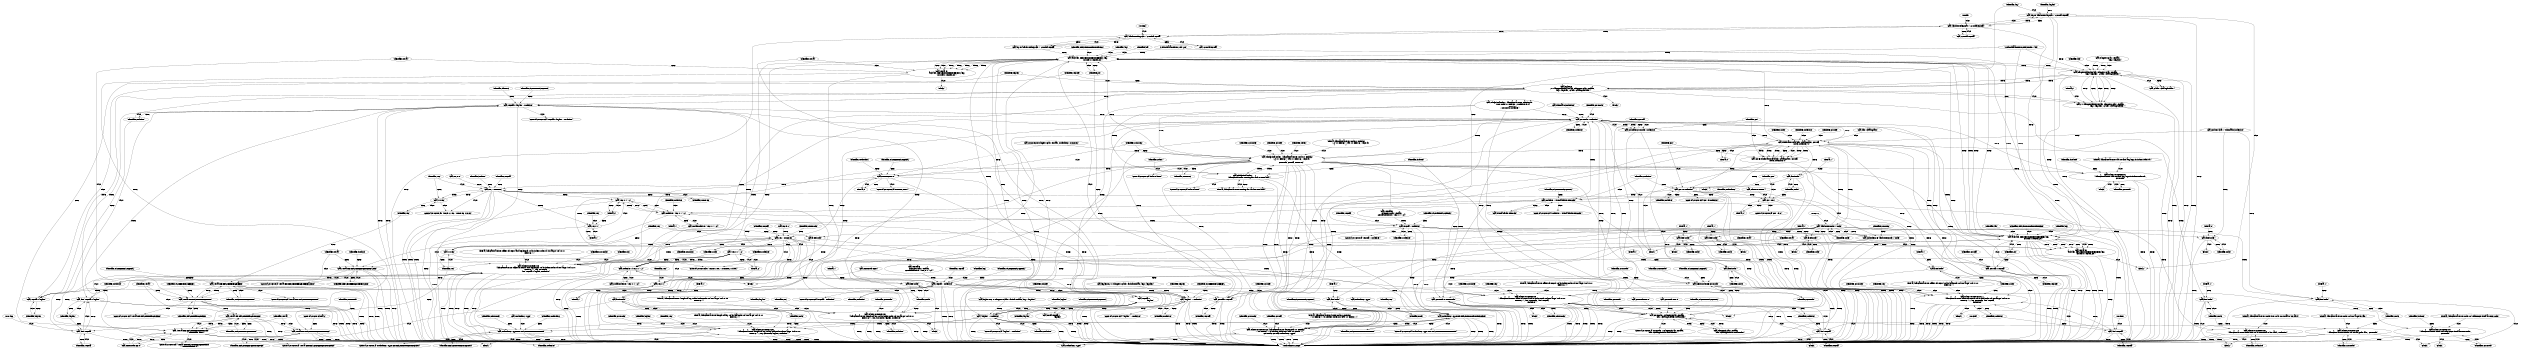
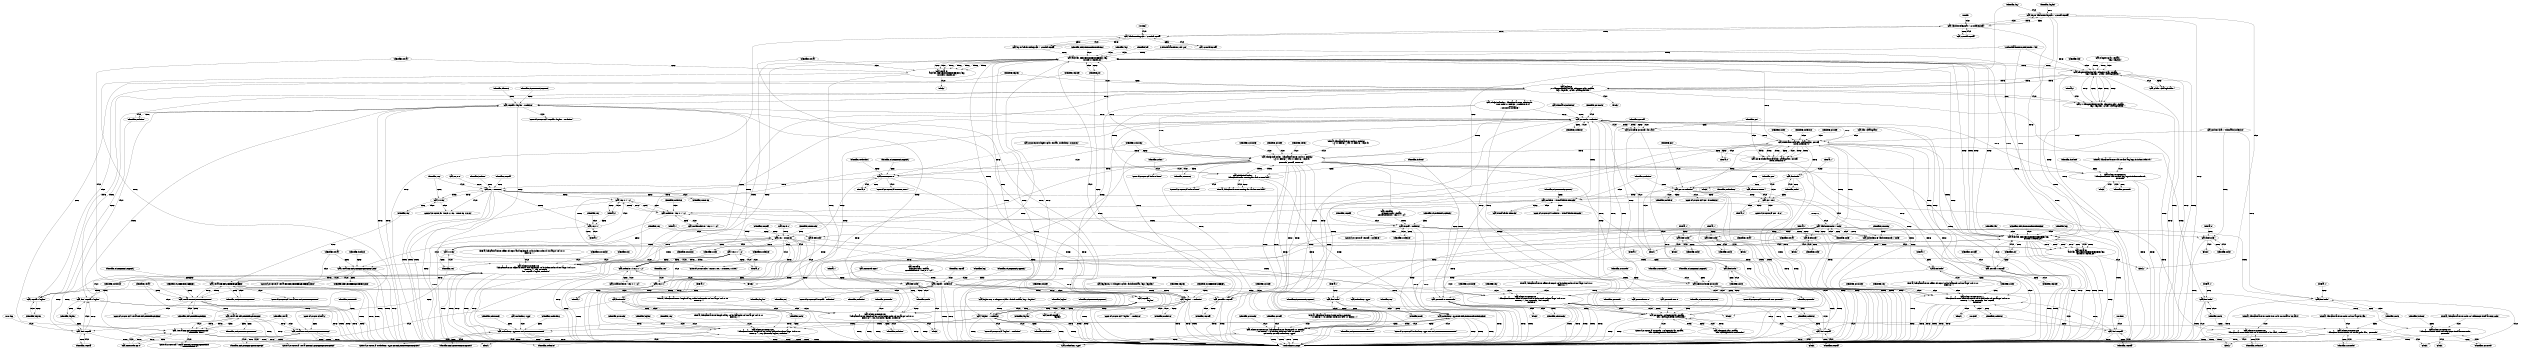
(1640, 130) -> (1640, 130)
(1696, 195) -> (1696, 195)
(356, 277) -> none
none -> (1763, 300)
(234, 324) -> none
